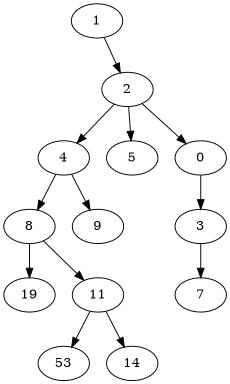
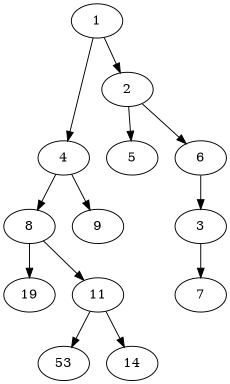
(99, 120) -> (82, 85)
(201, 158) -> (201, 158)
